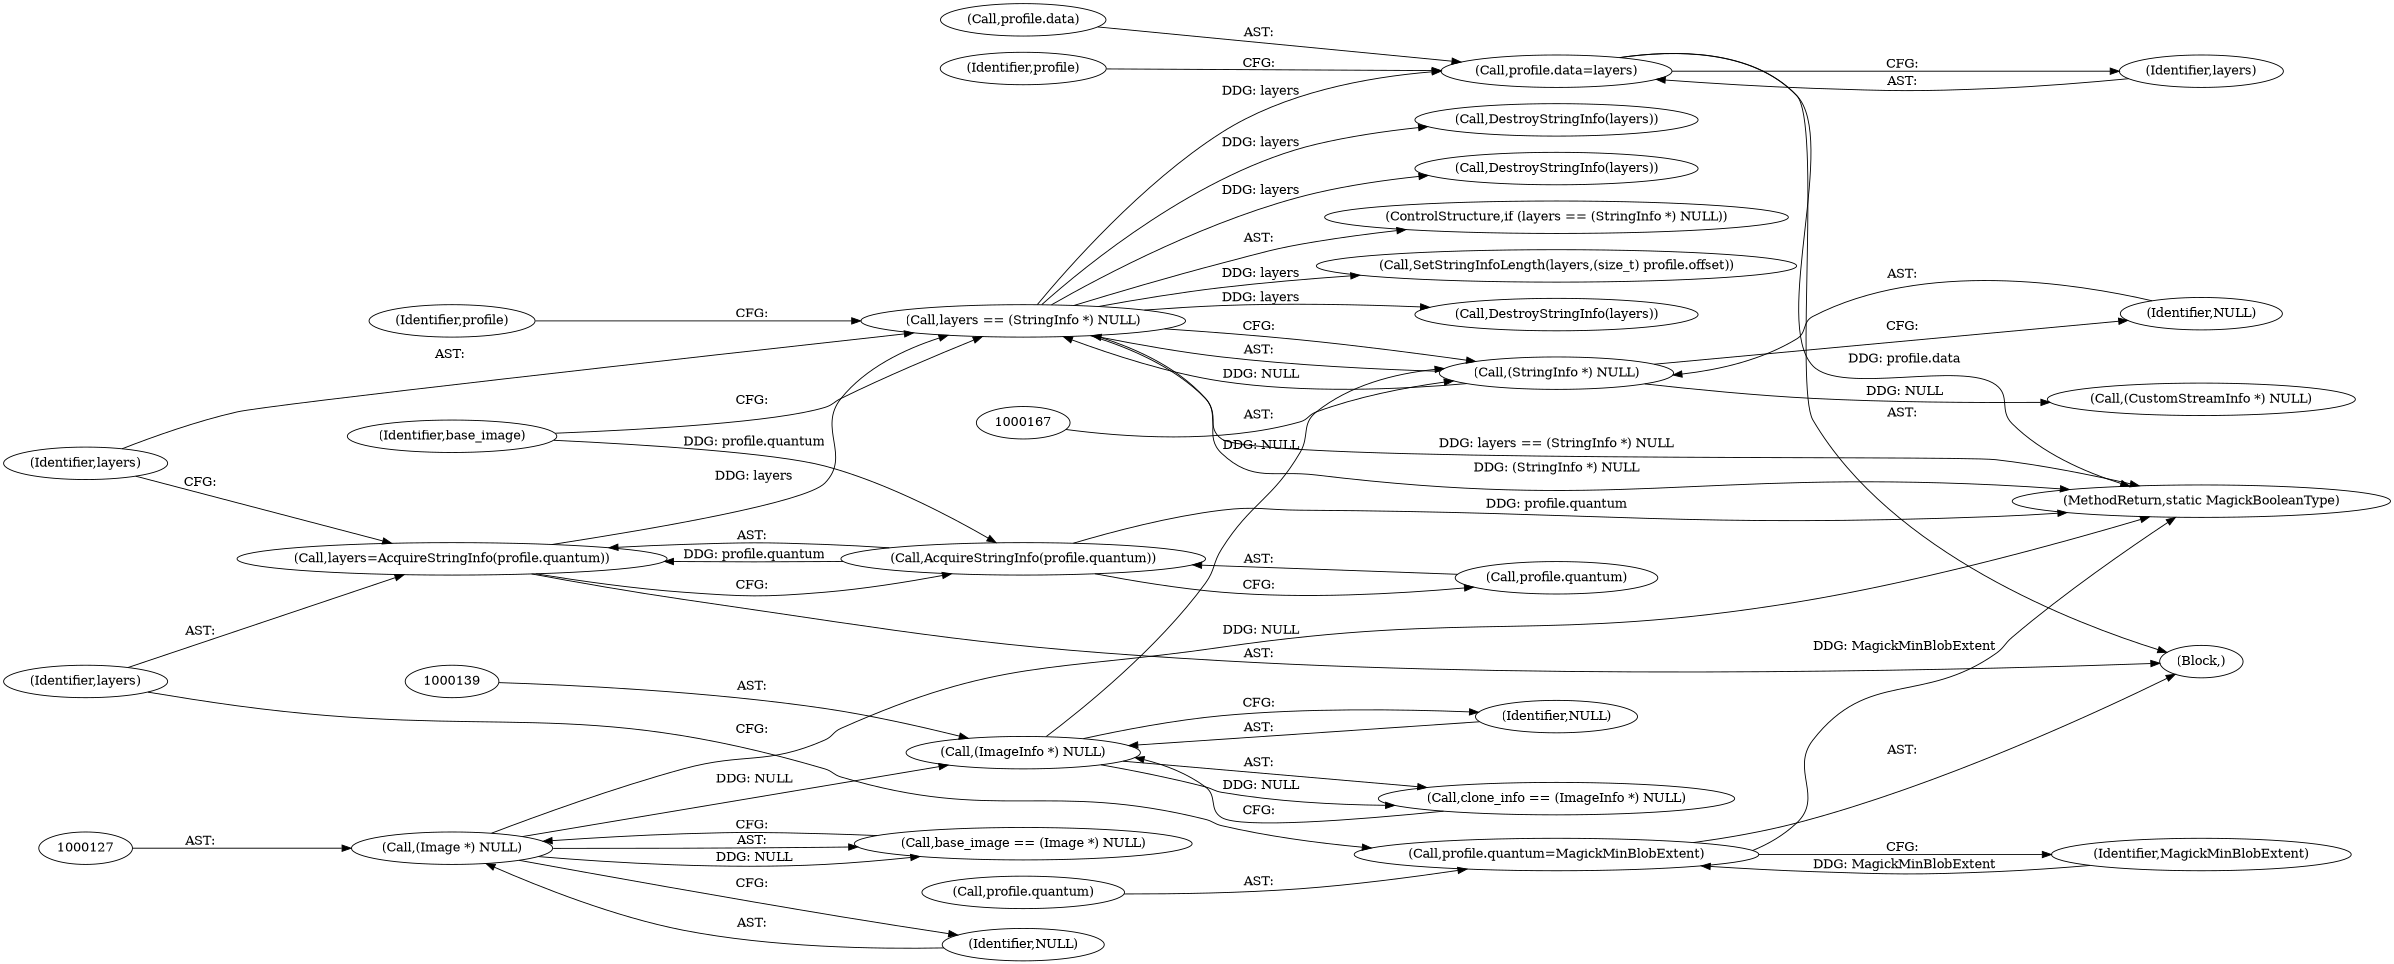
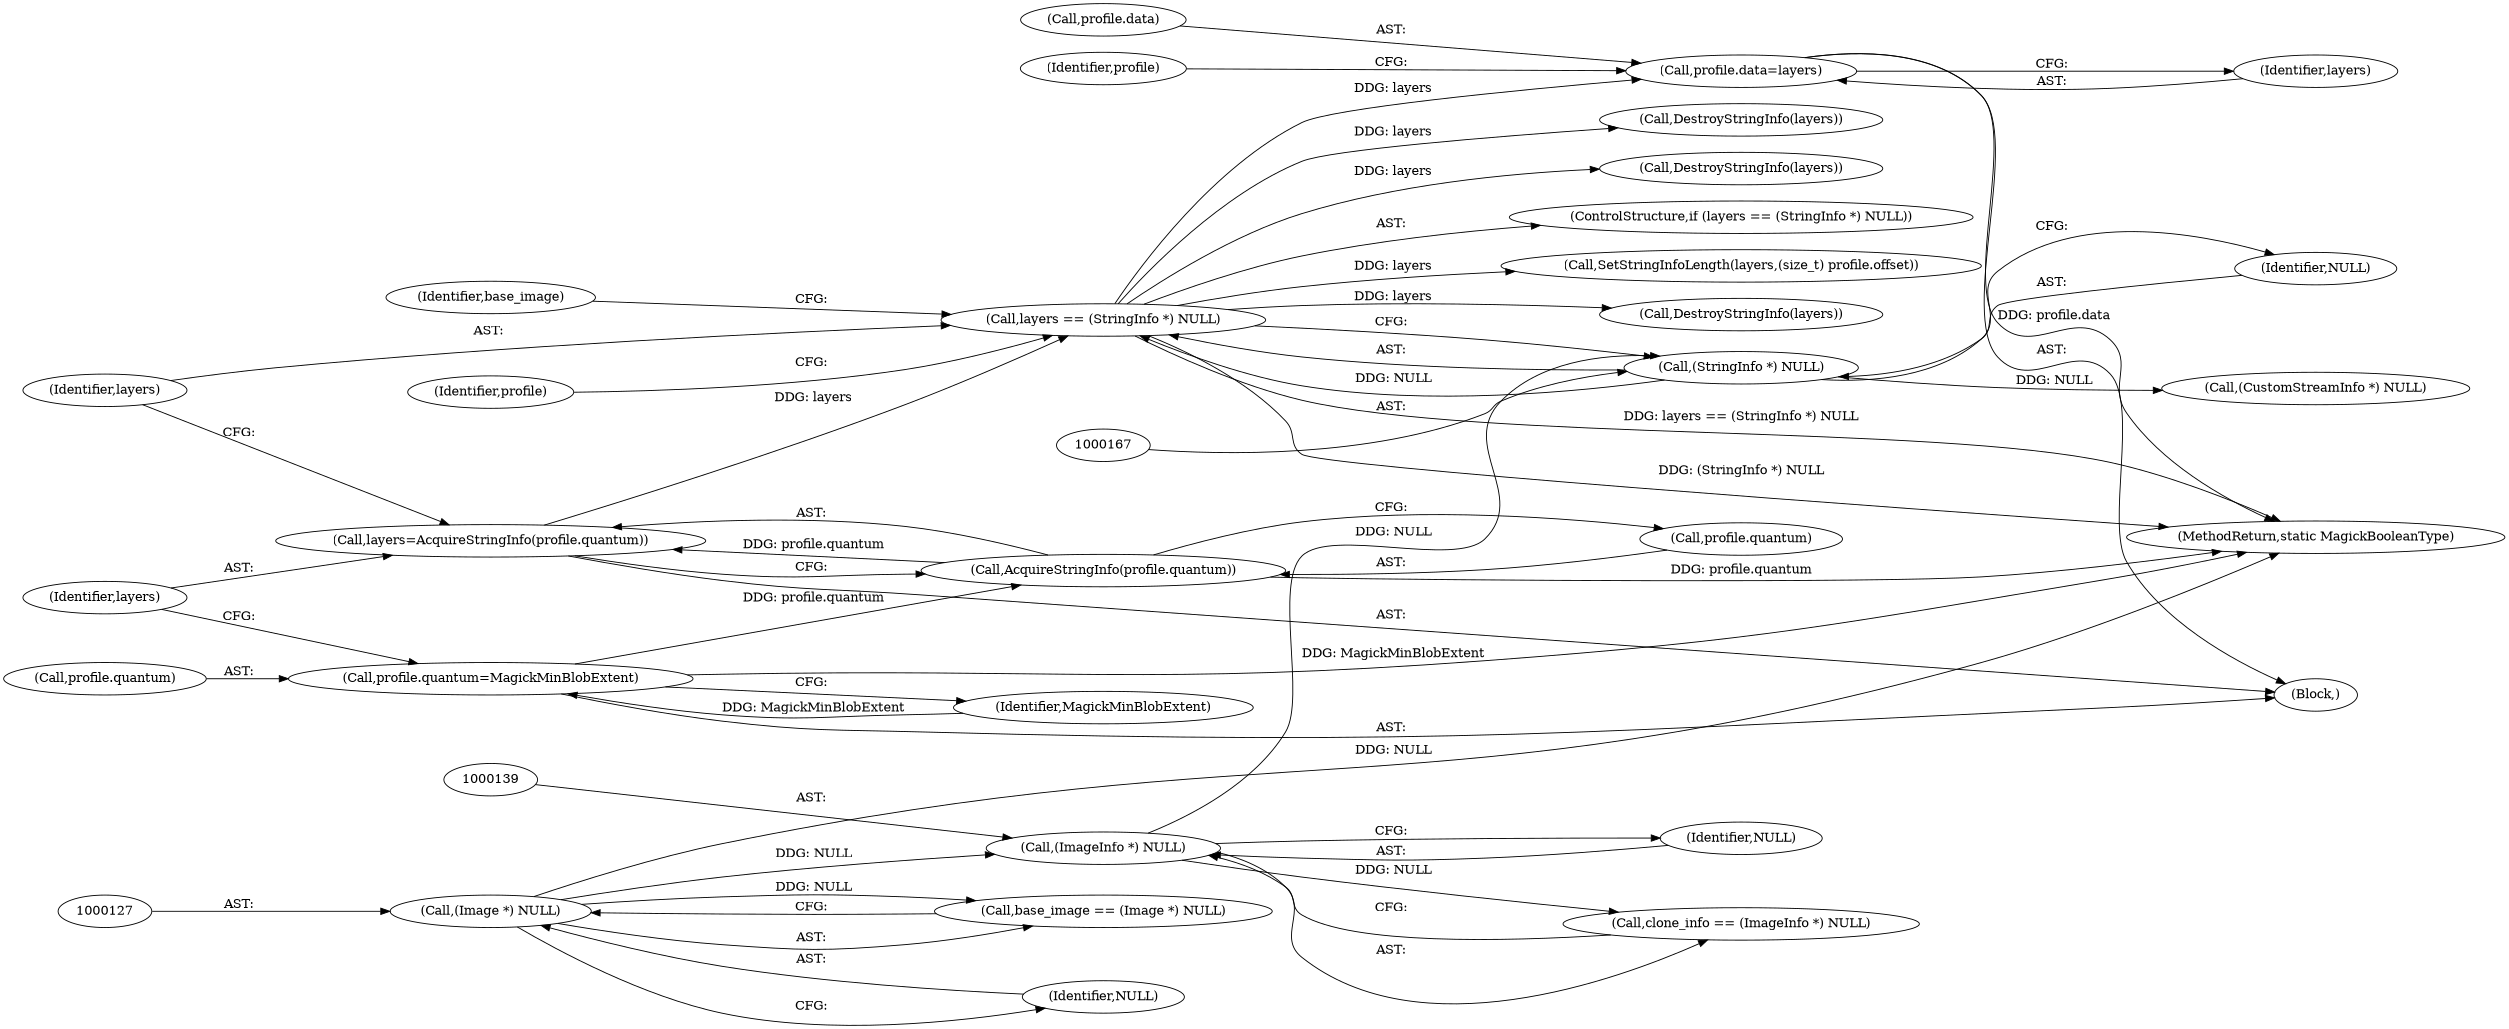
(779, 458) -> (793, 625)
